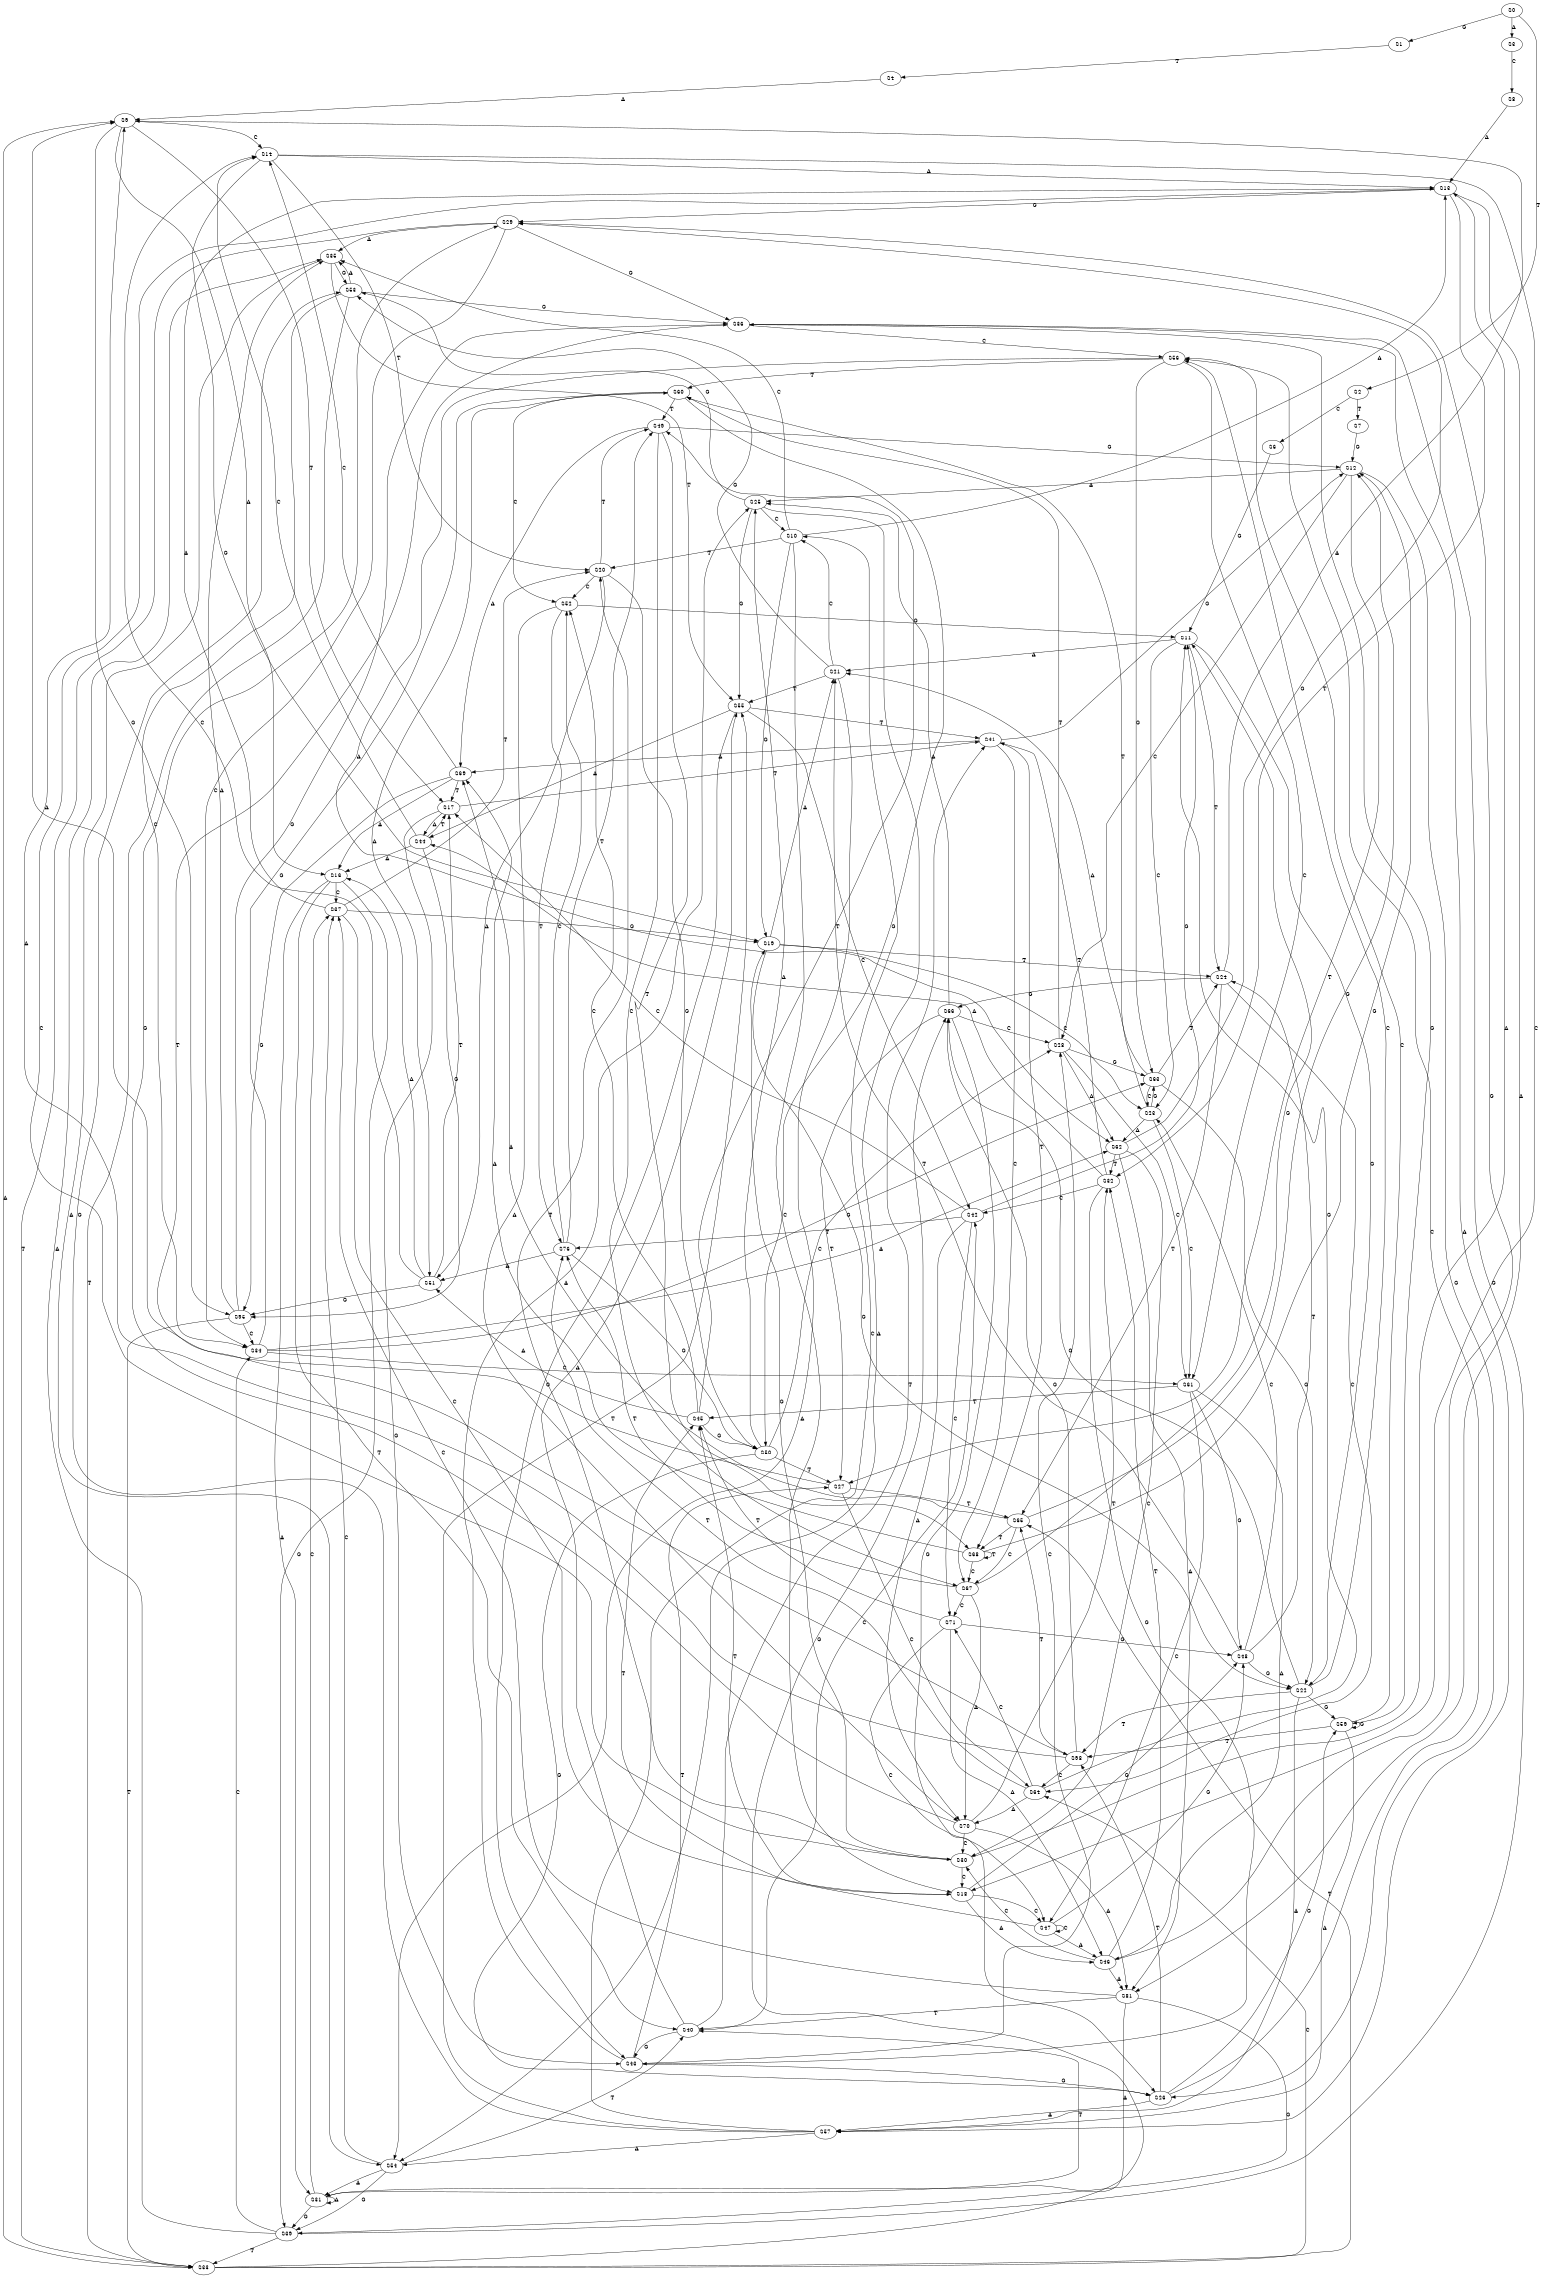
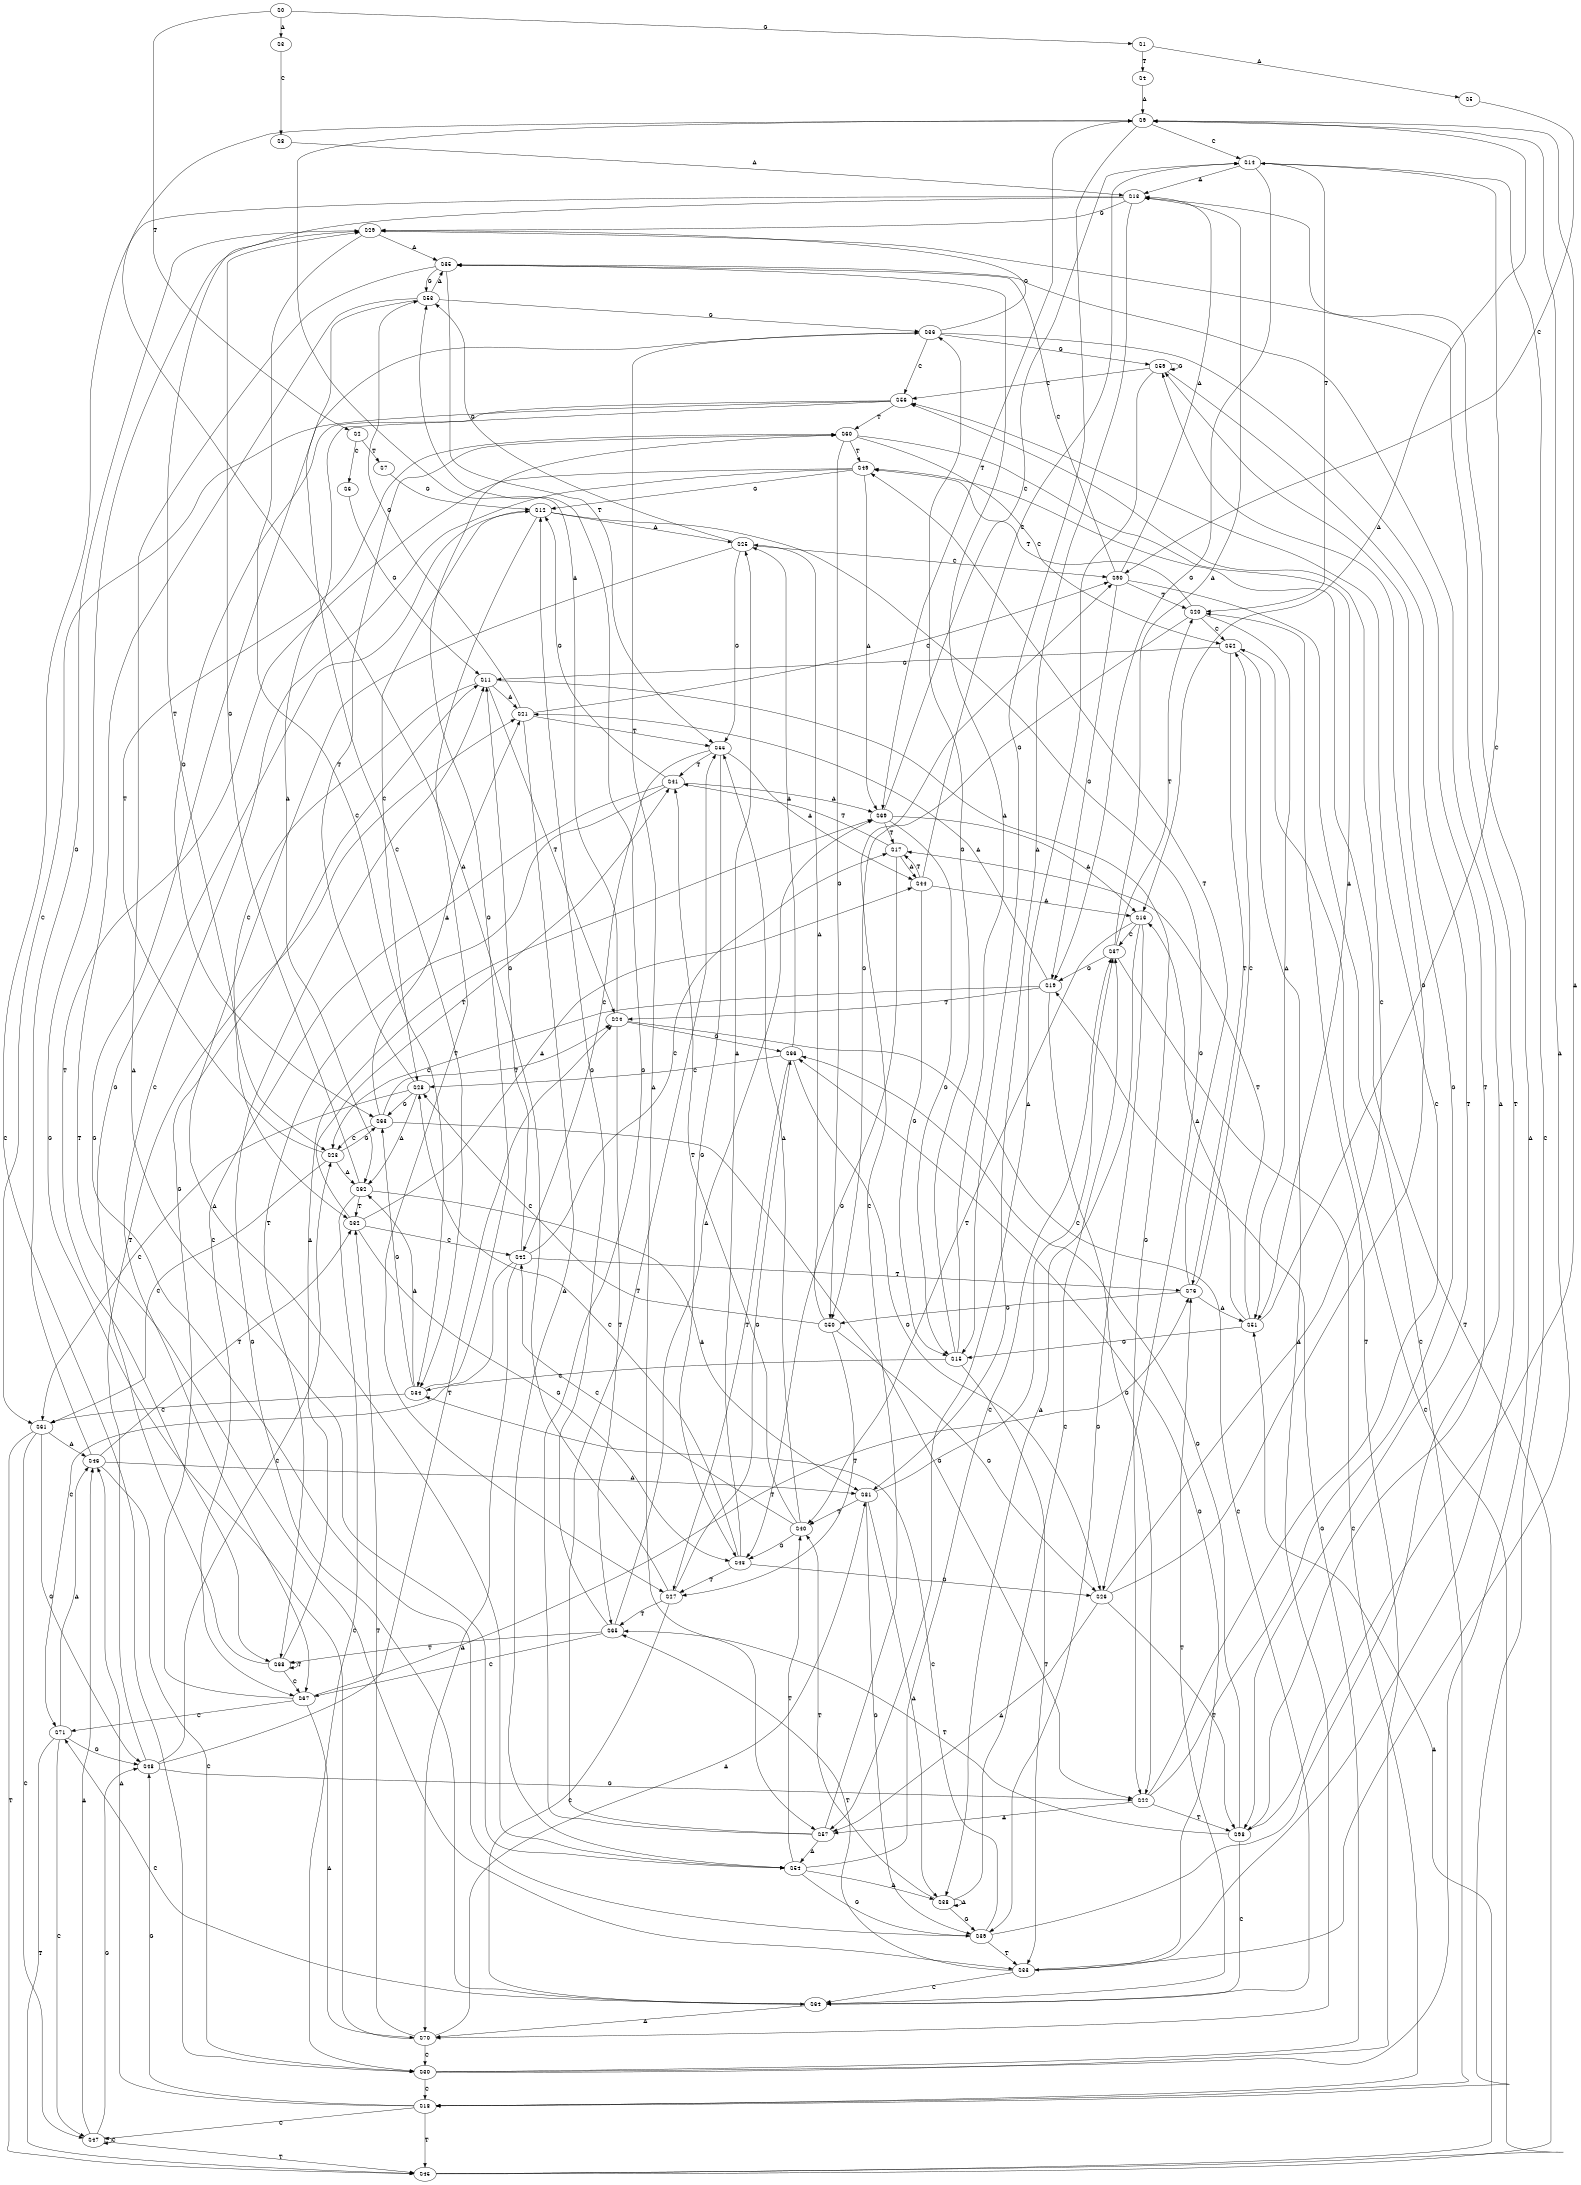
none -> (1469, 100)
(621, 273) -> (854, 245)
(309, 449) -> (998, 419)
(792, 536) -> (1118, 578)
(240, 1317) -> (957, 1359)
(1080, 1375) -> (753, 1351)
(725, 1442) -> none
(317, 2200) -> (944, 1903)
